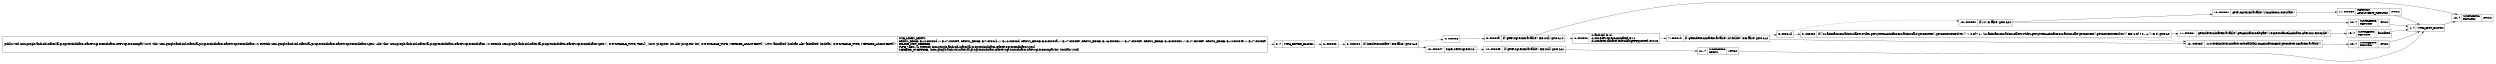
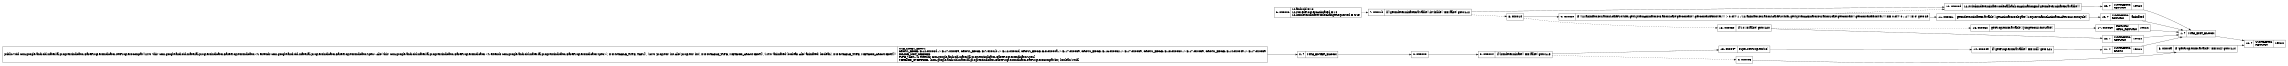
(2372, 13) -> (2126, 29)
(2111, 18) -> (1870, 28)
(1568, 38) -> none
